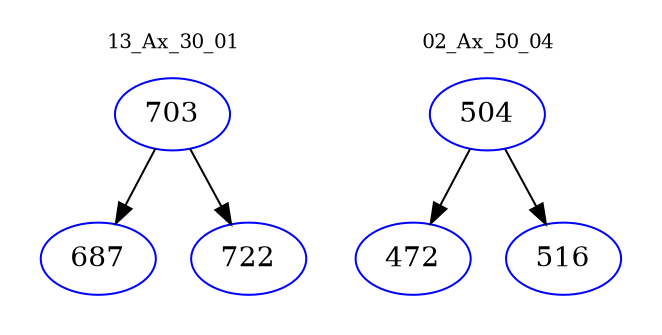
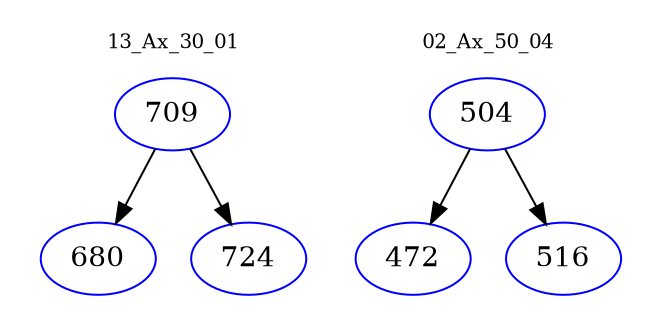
(172, 114) -> (172, 114)
(98, 259) -> (98, 259)
(249, 259) -> (249, 259)
